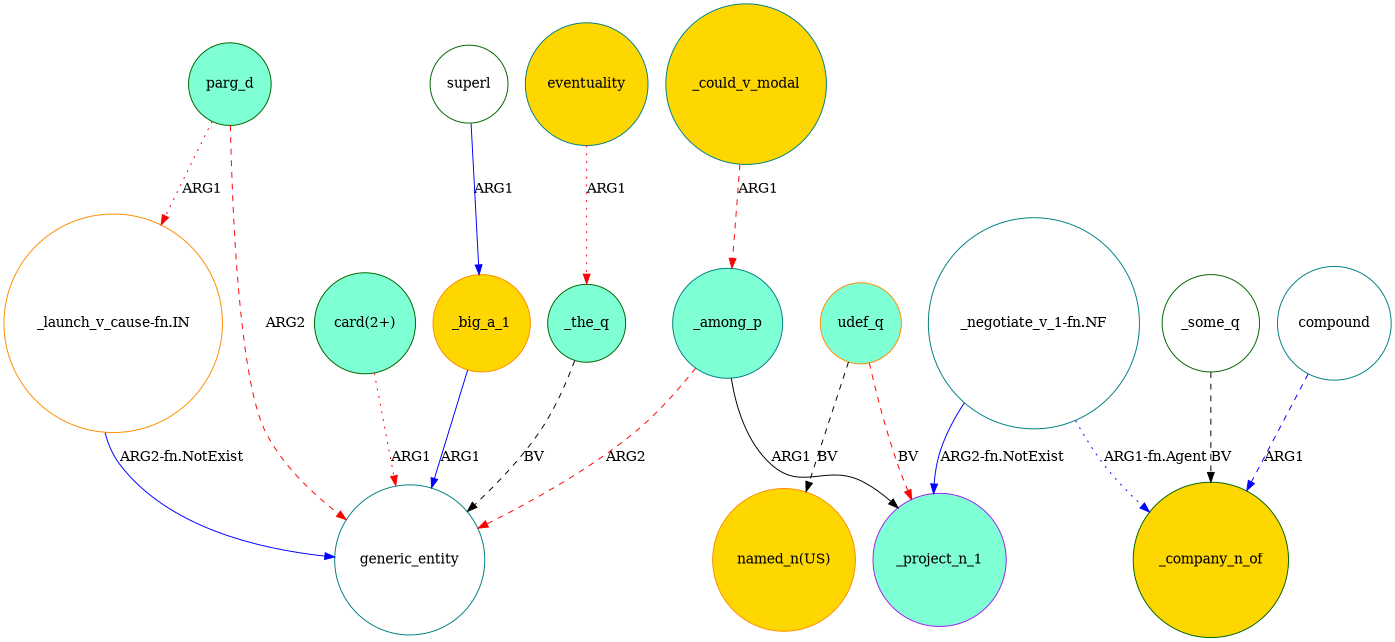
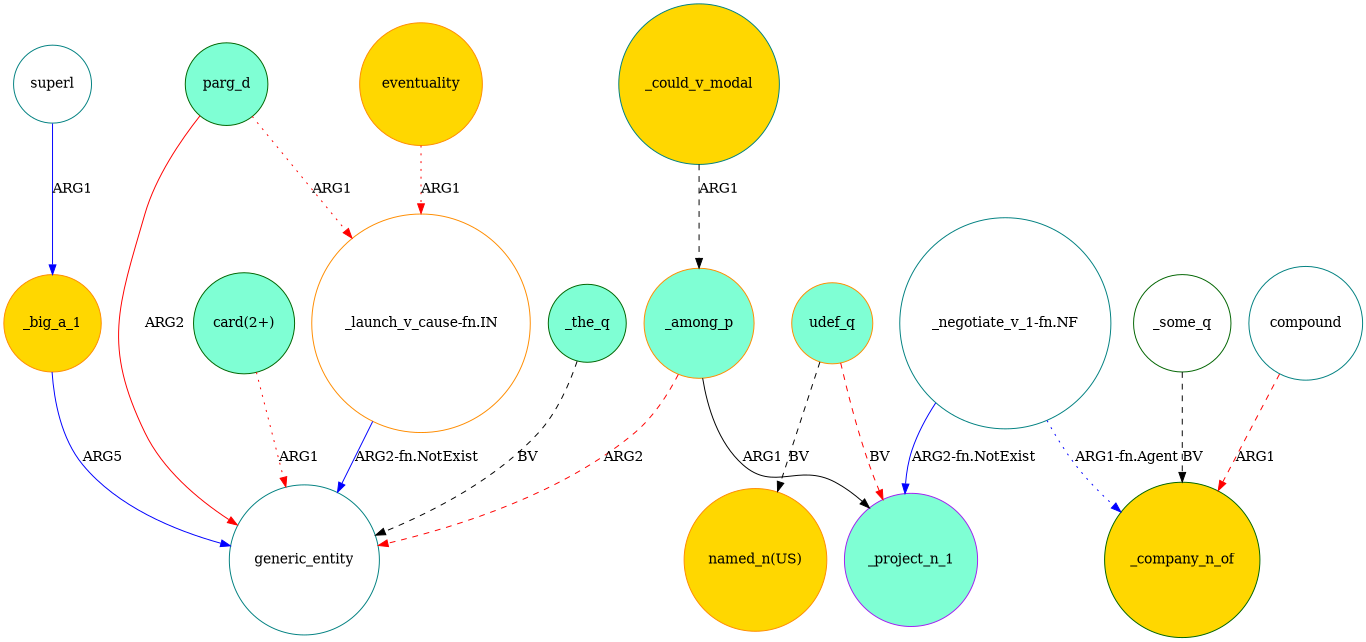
(469, 84) -> (53, 84)
(587, 84) -> (421, 84)
(587, 210) -> (421, 175)
(736, 211) -> (699, 211)
(728, 323) -> (699, 323)
(243, 335) -> (119, 328)
(1280, 428) -> (1251, 428)
(461, 457) -> (103, 457)
